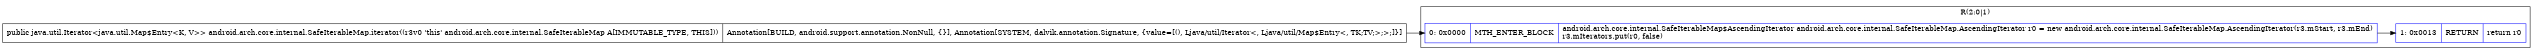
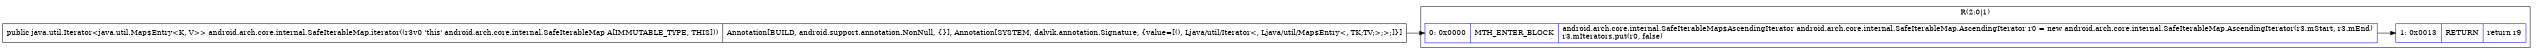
(2505, 33) -> (2505, 33)
